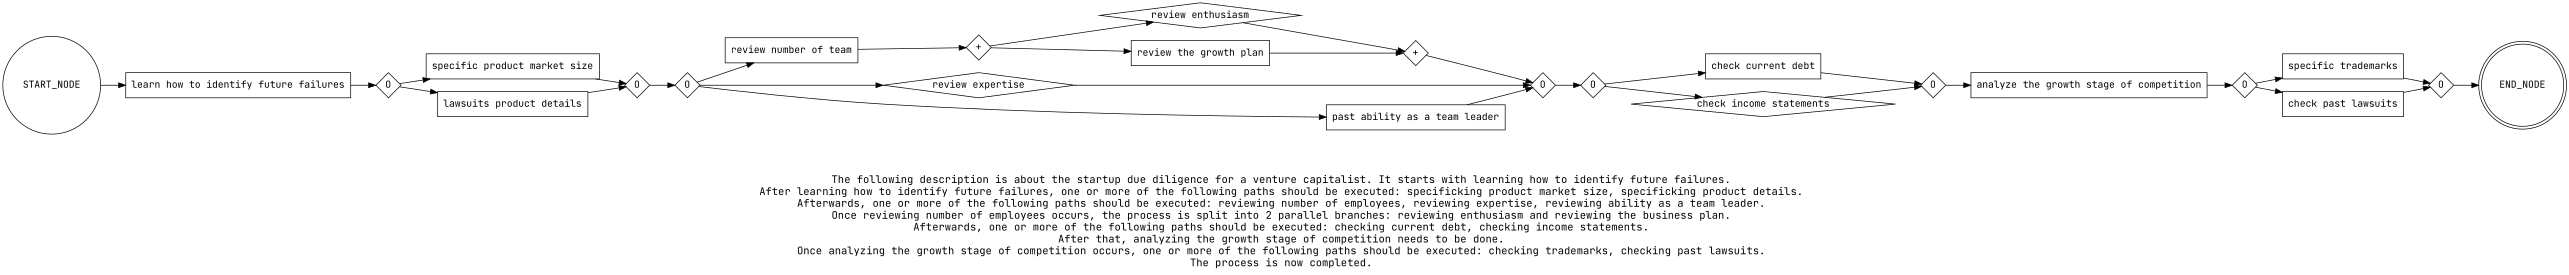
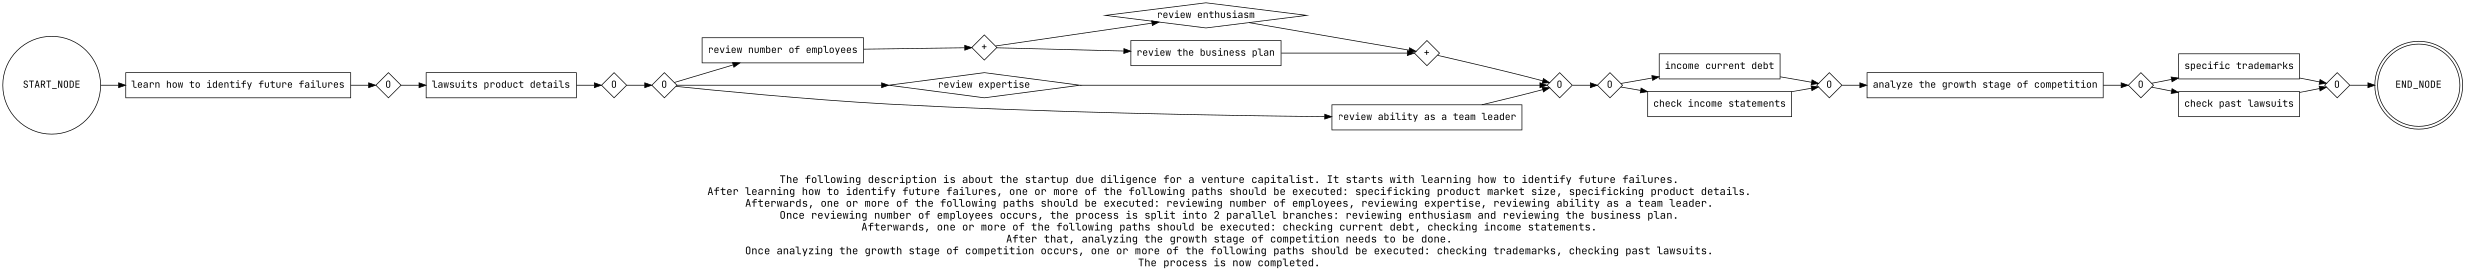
(792, 50) -> (783, 50)
(1200, 53) -> (1206, 53)
(513, 66) -> none
(1763, 66) -> (1720, 66)
(1763, 104) -> (1720, 104)
(1416, 117) -> (1427, 117)
